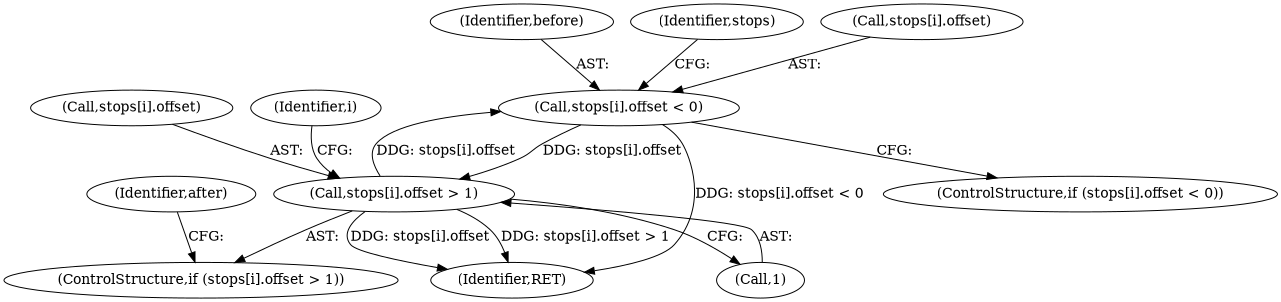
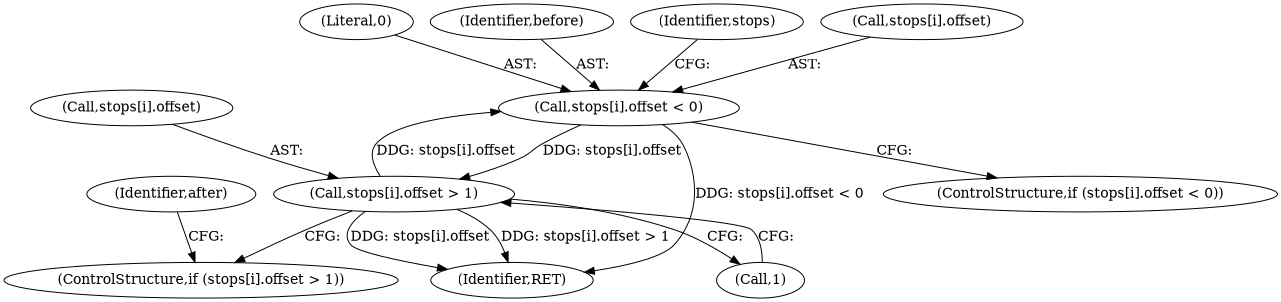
none -> (356, 22)
(316, 108) -> none
(325, 237) -> (325, 237)
(778, 237) -> (778, 237)
